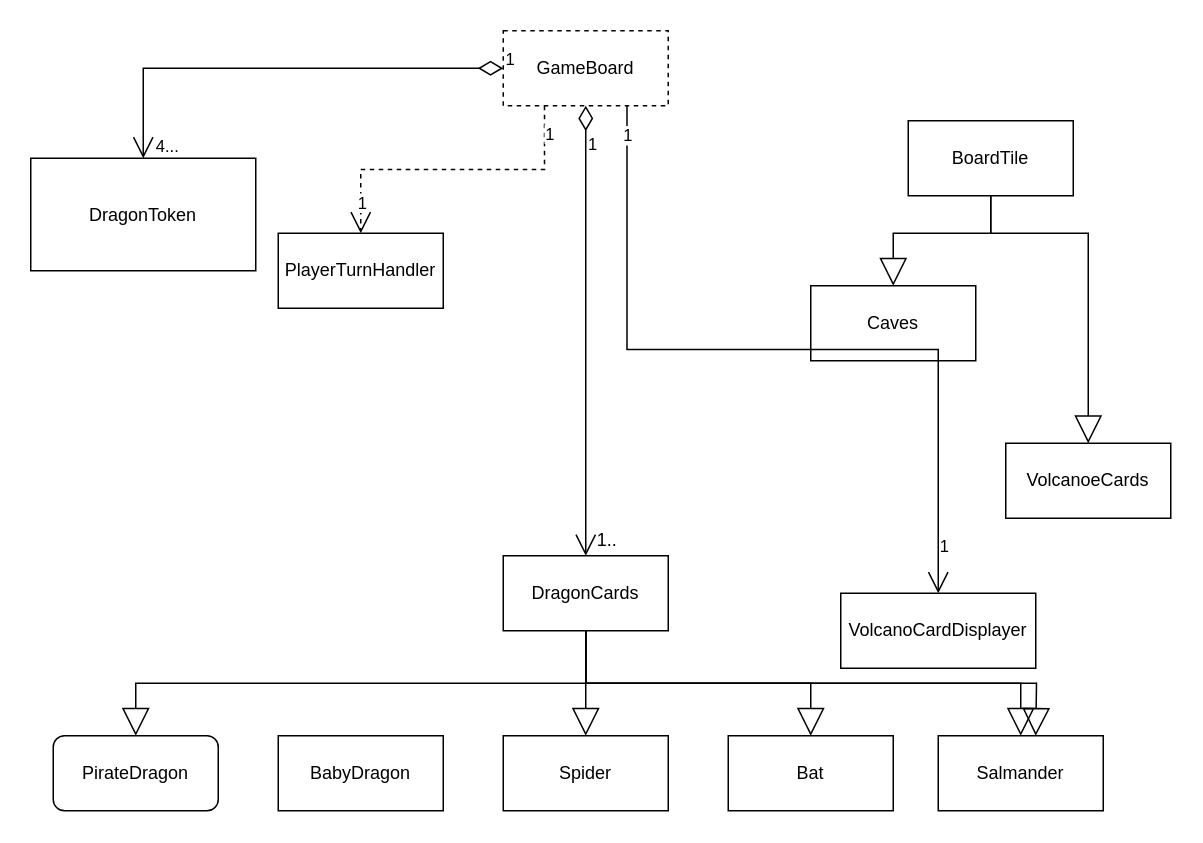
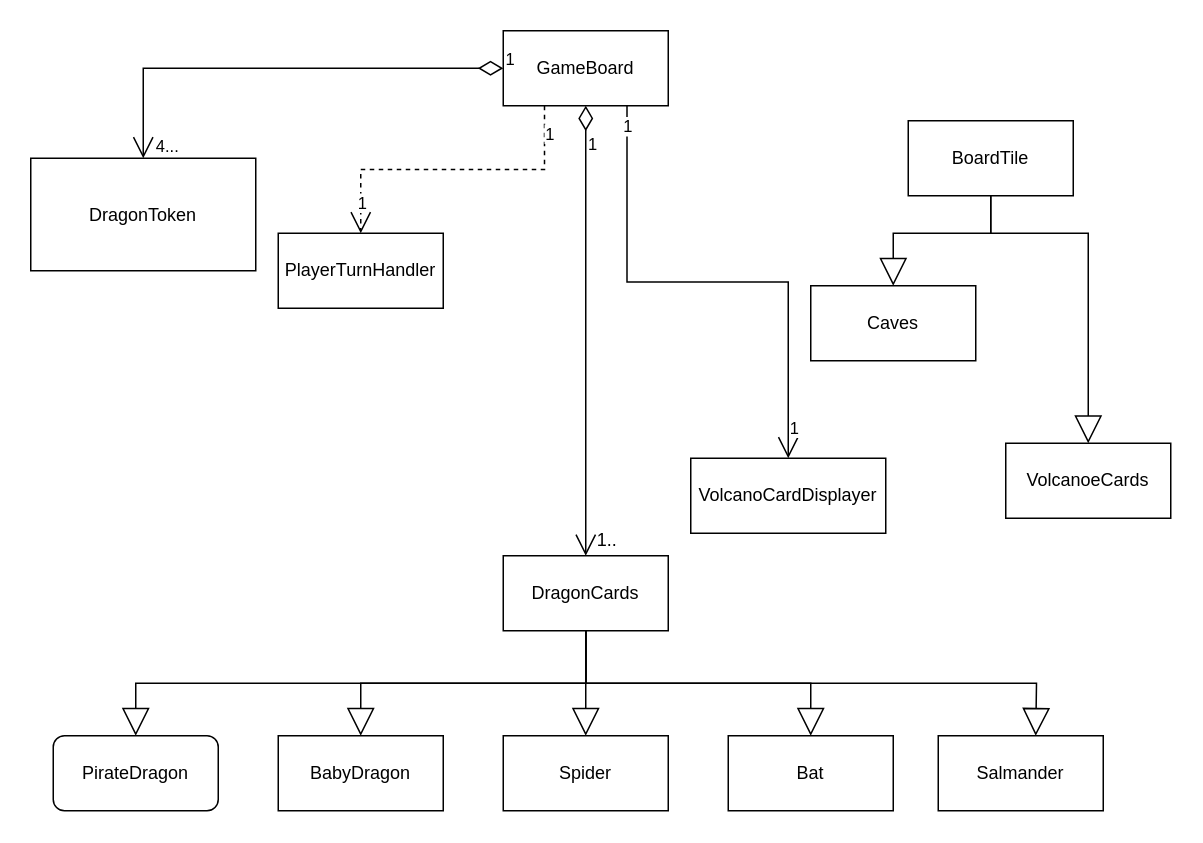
(586, 68) -> (586, 68)
(938, 631) -> (788, 496)
(1021, 697) -> (361, 696)
